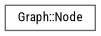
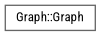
(50, 18) -> (50, 18)
